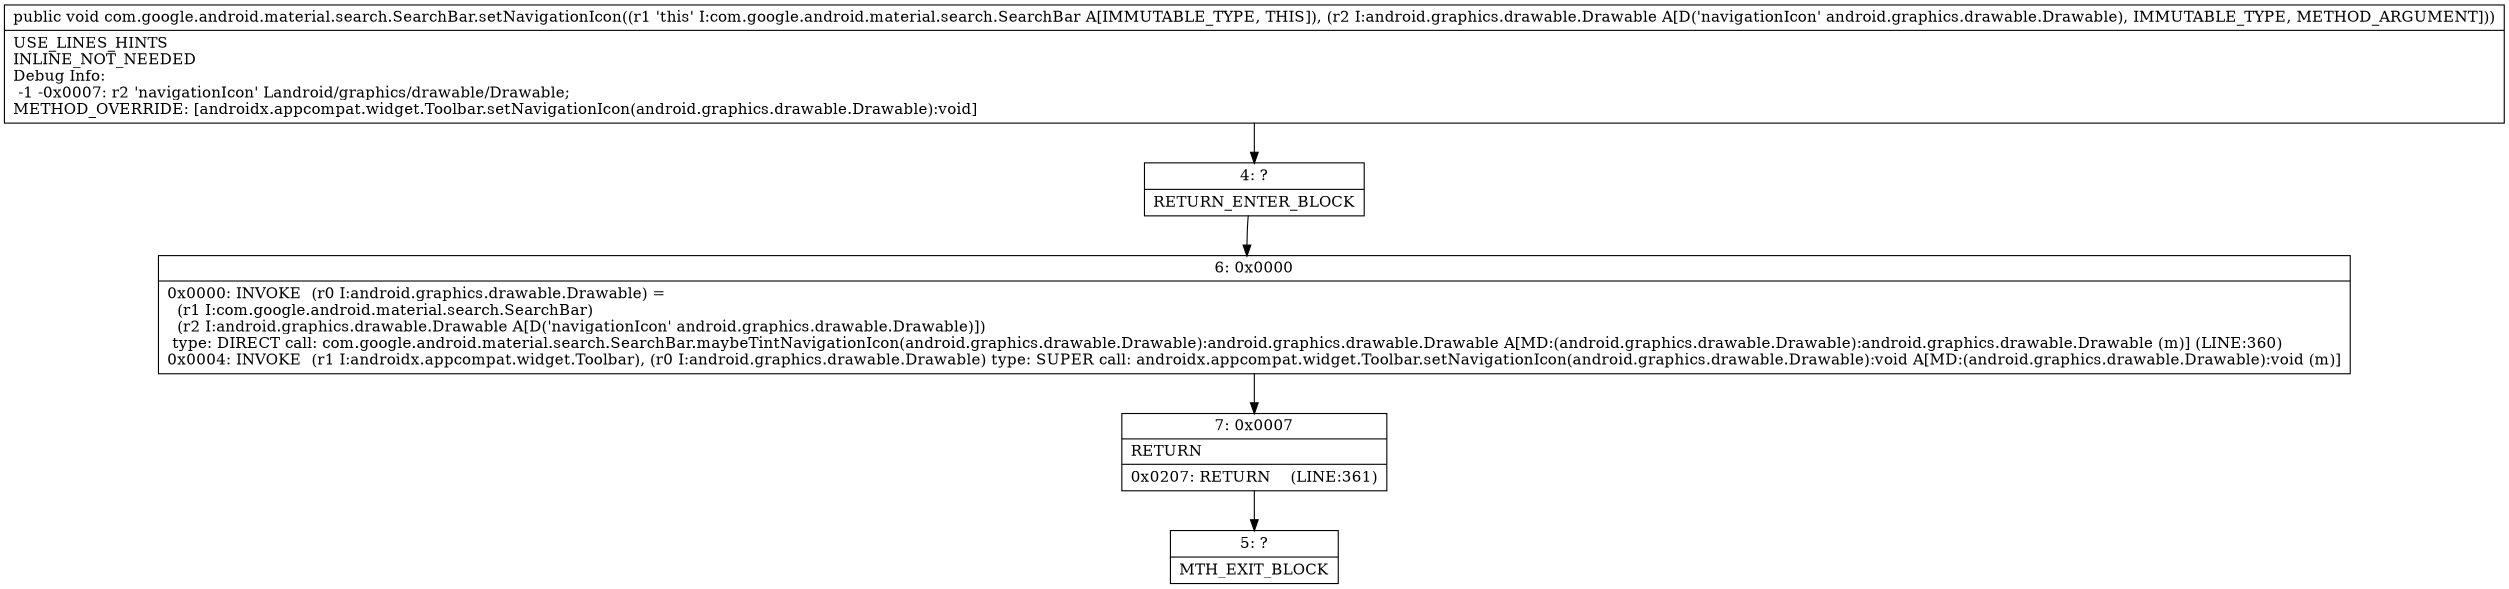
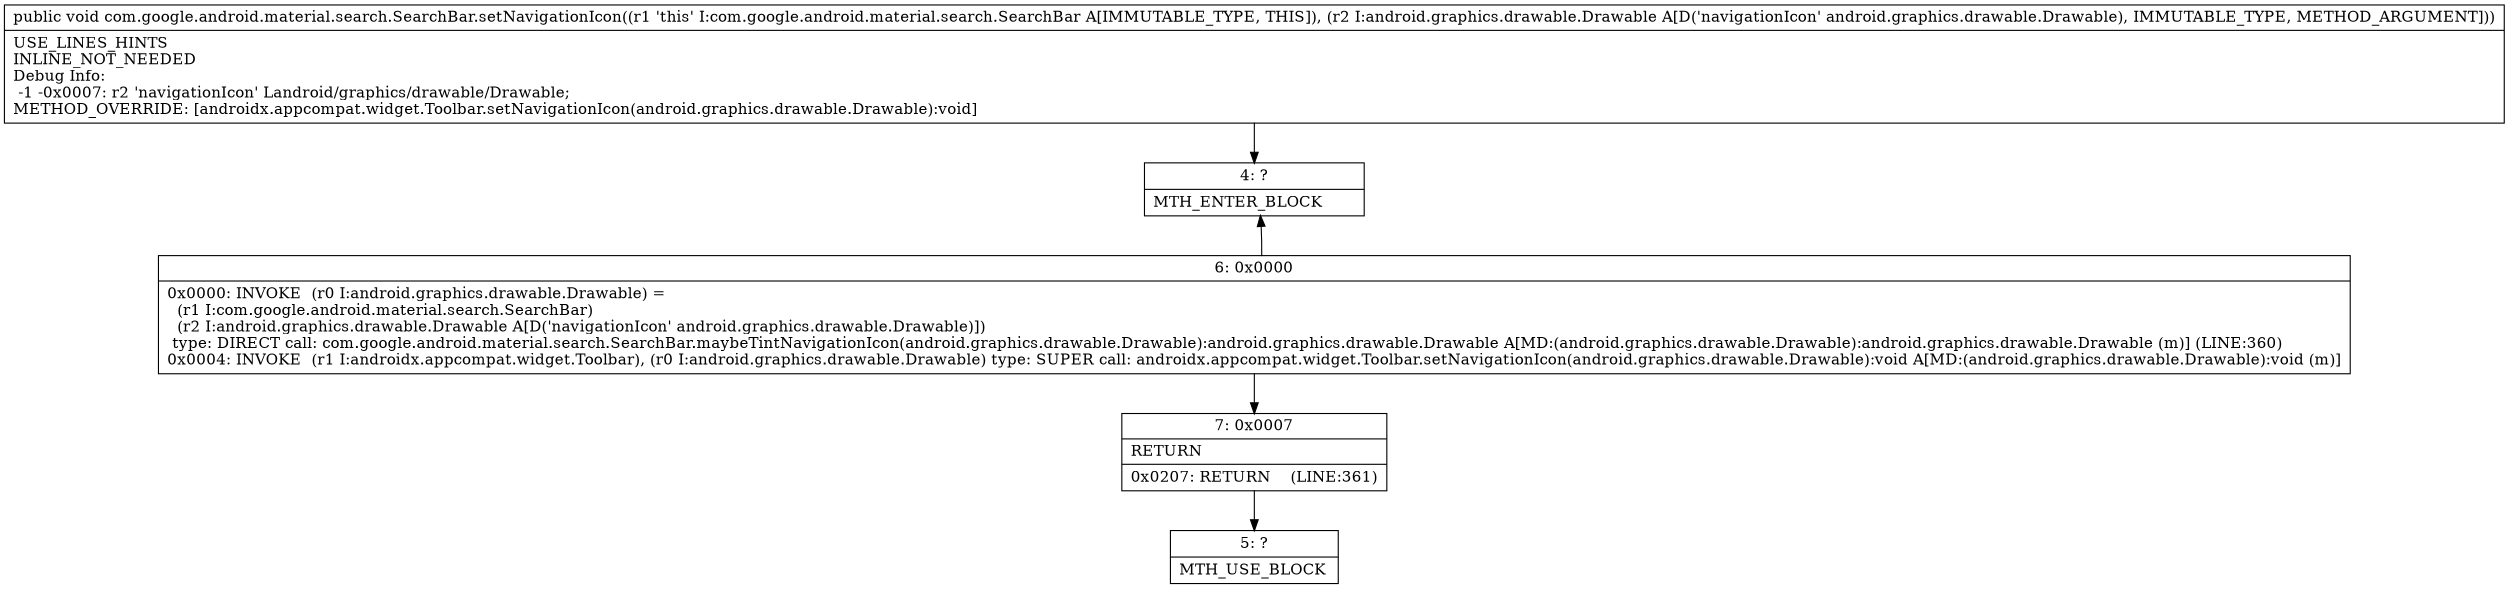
(1254, 202) -> (1238, 202)
(1247, 230) -> (1262, 241)
(1254, 570) -> (1253, 570)
